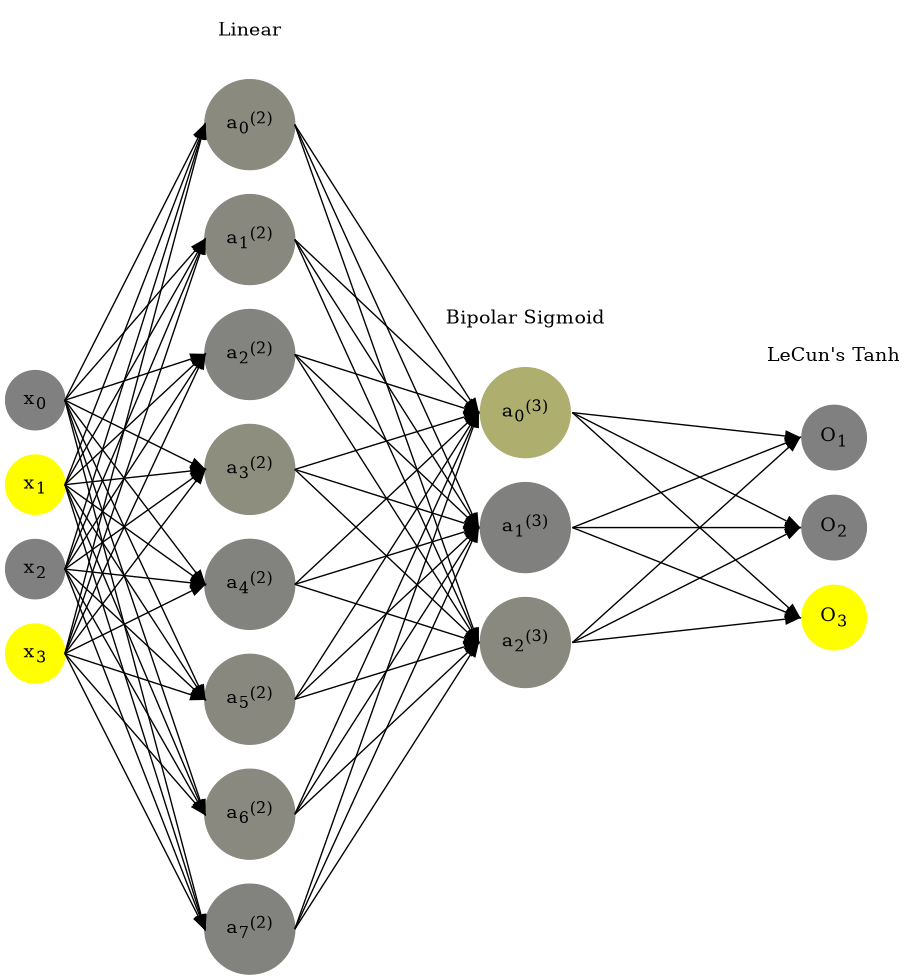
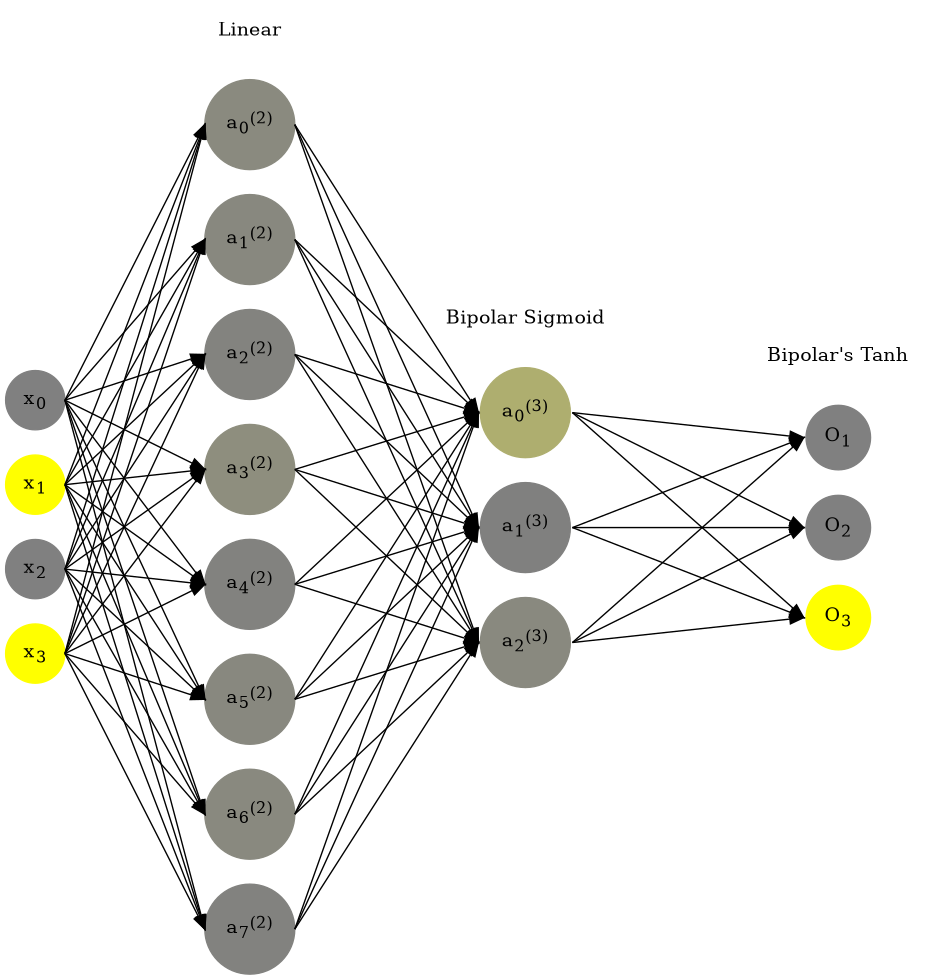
(834, 356) -> (838, 356)
